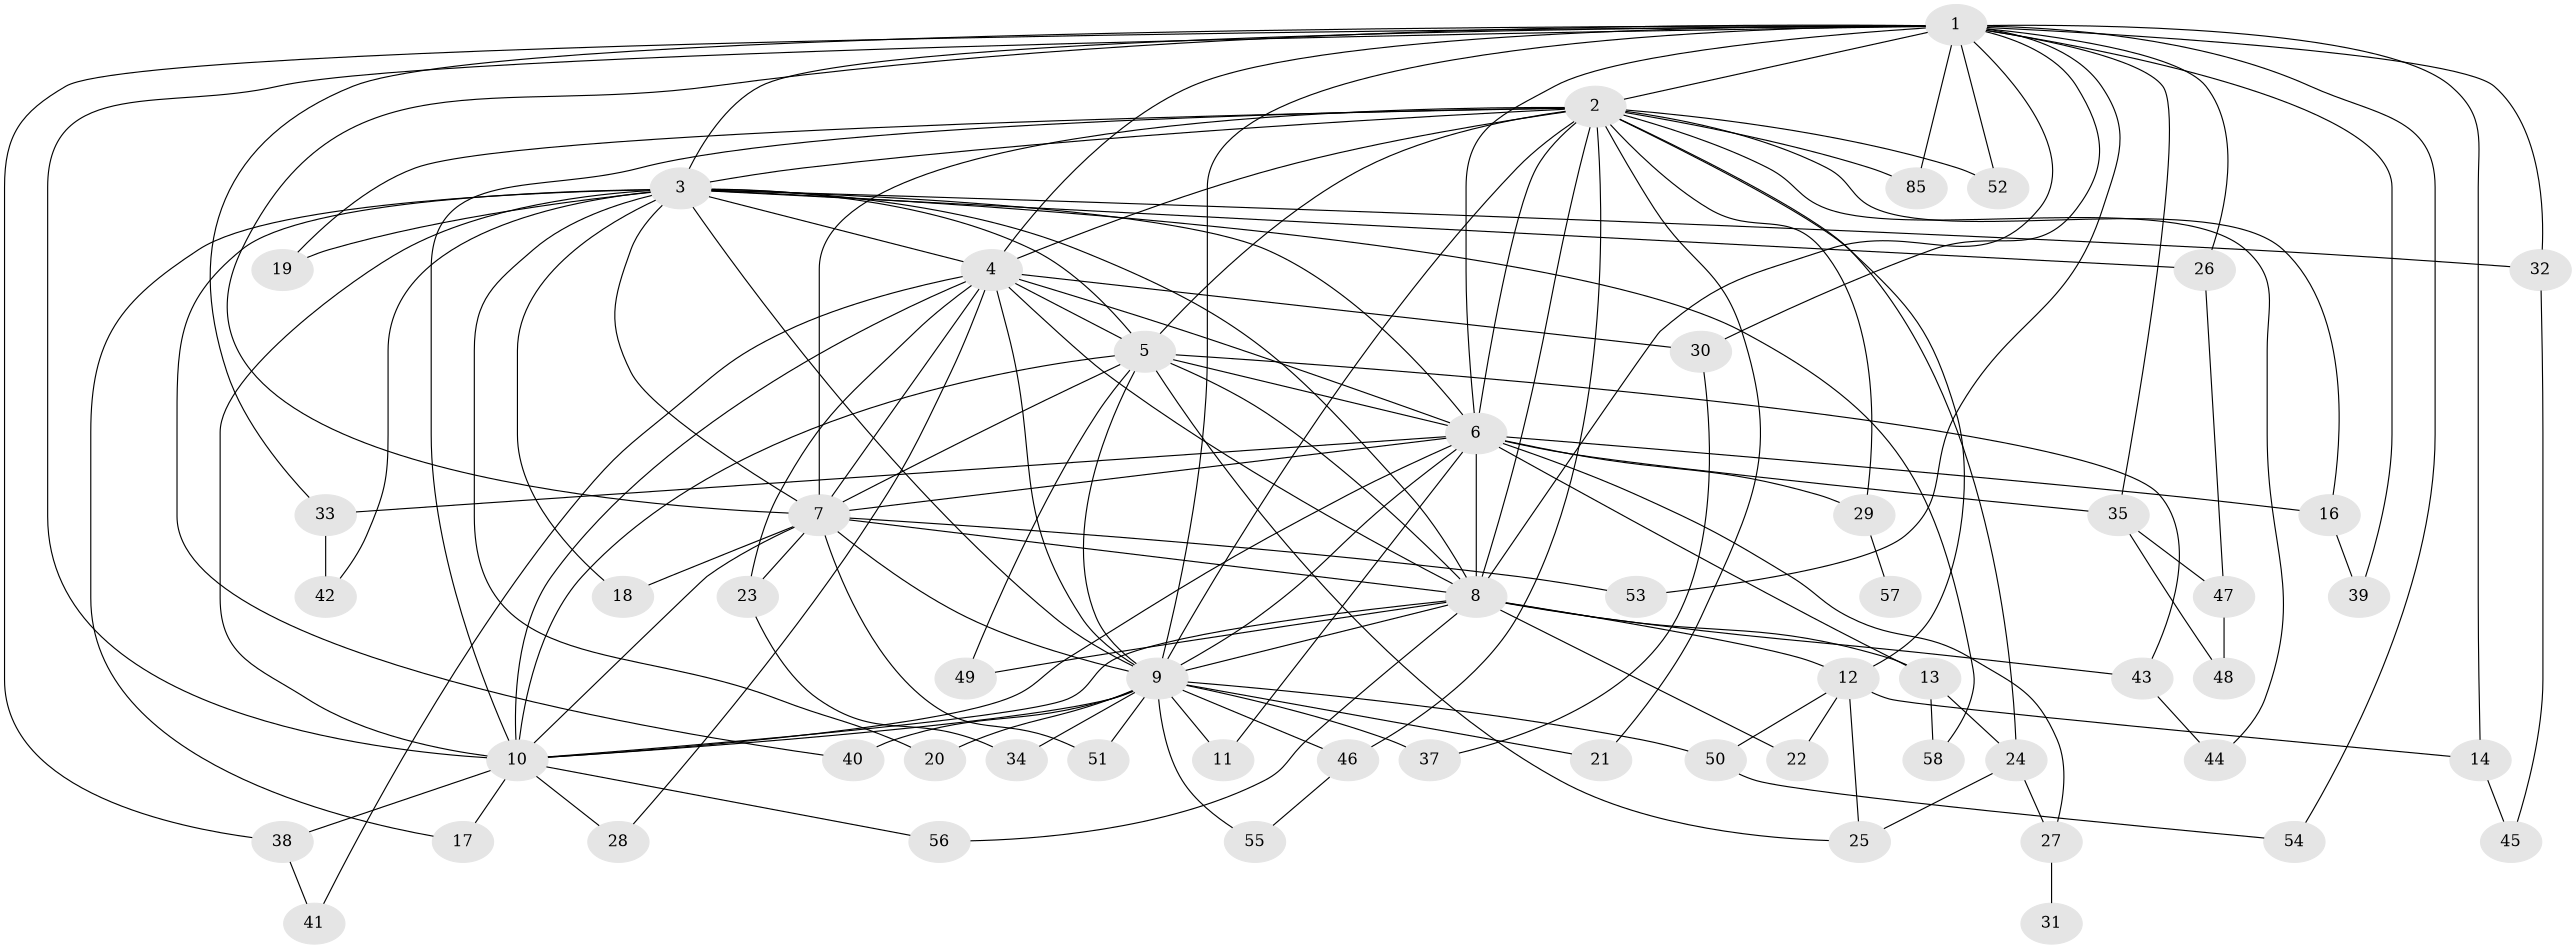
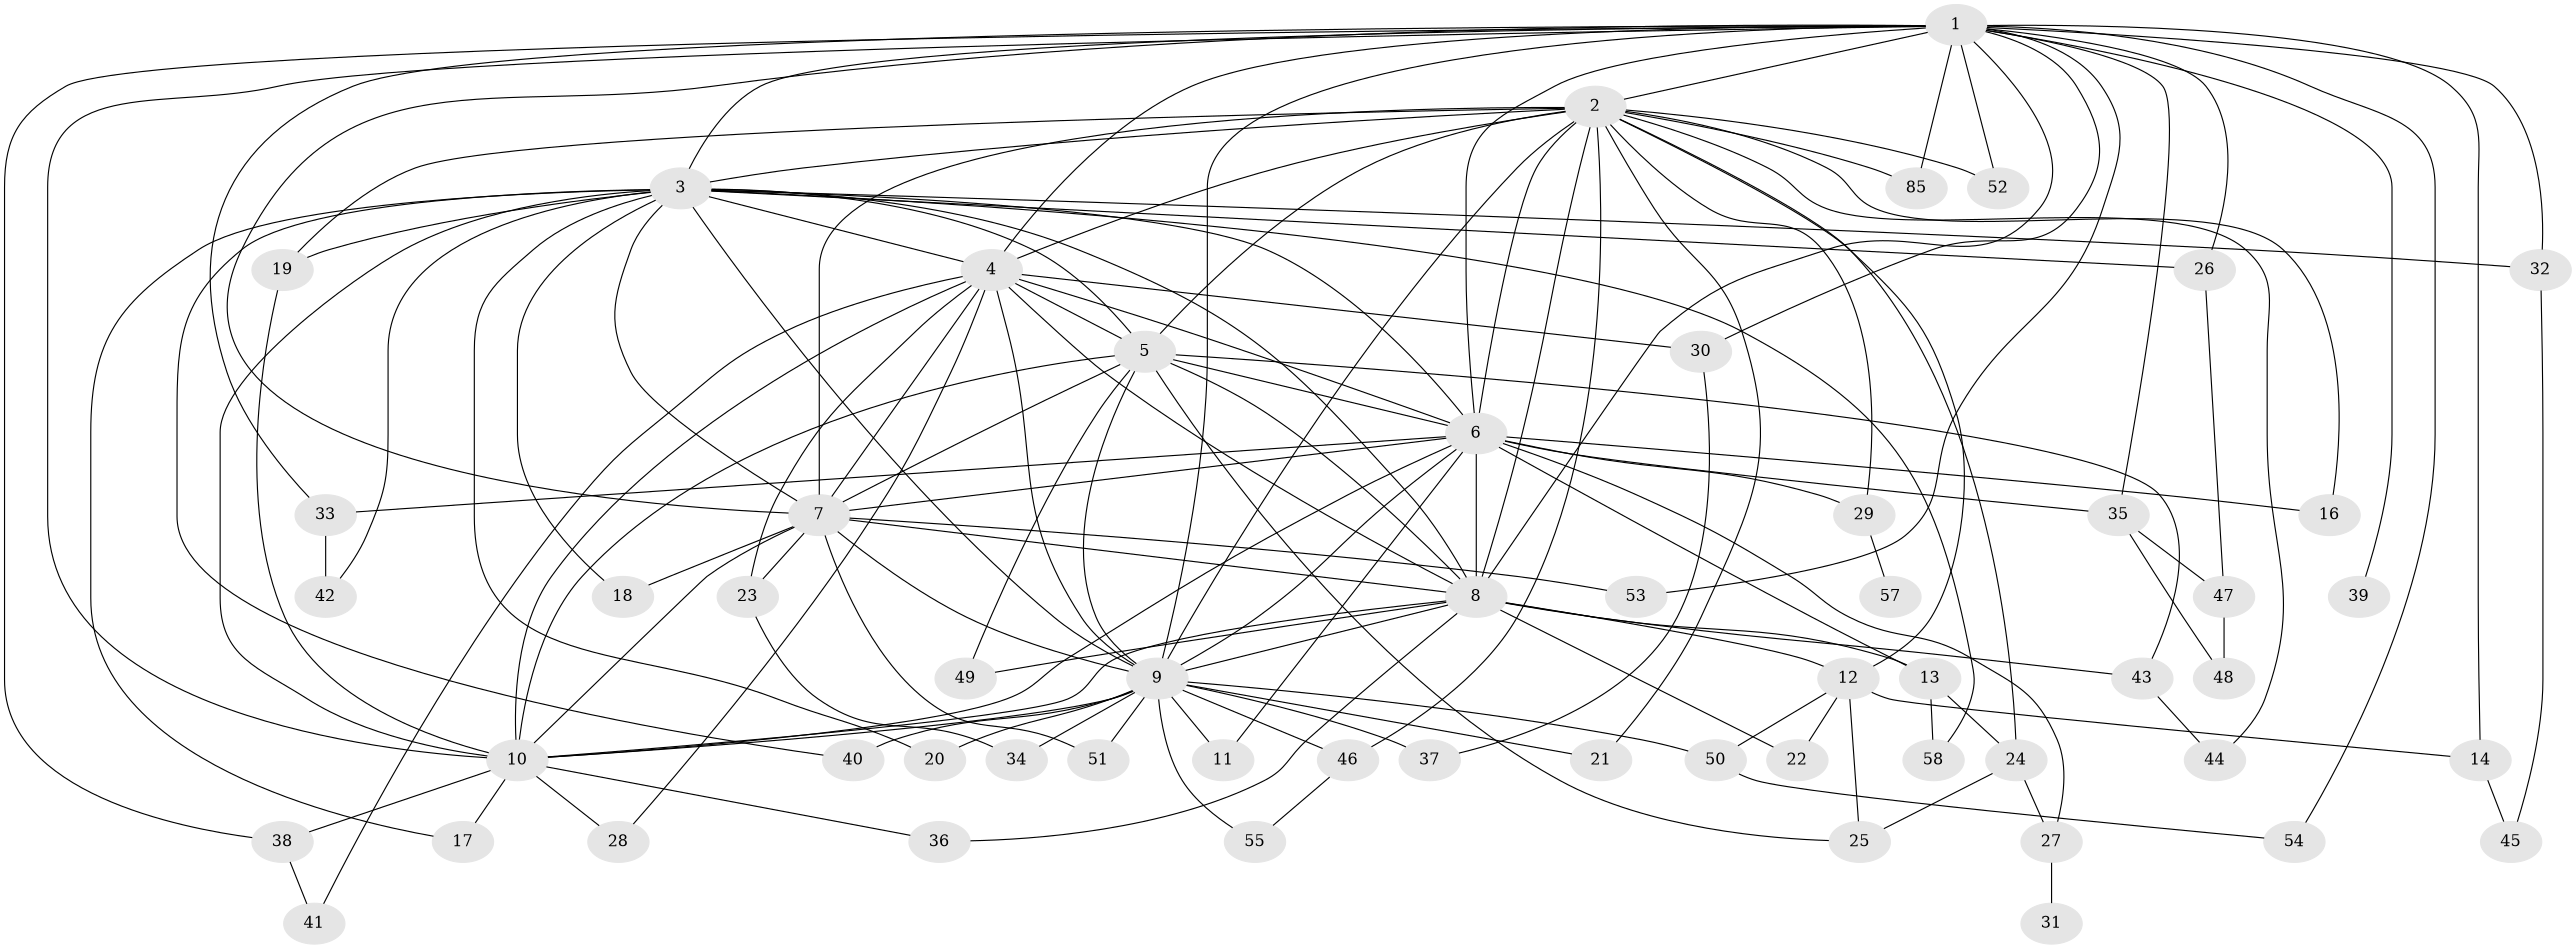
(732, 151) -> (272, 580)
(2344, 556) -> none
(940, 842) -> (940, 842)
